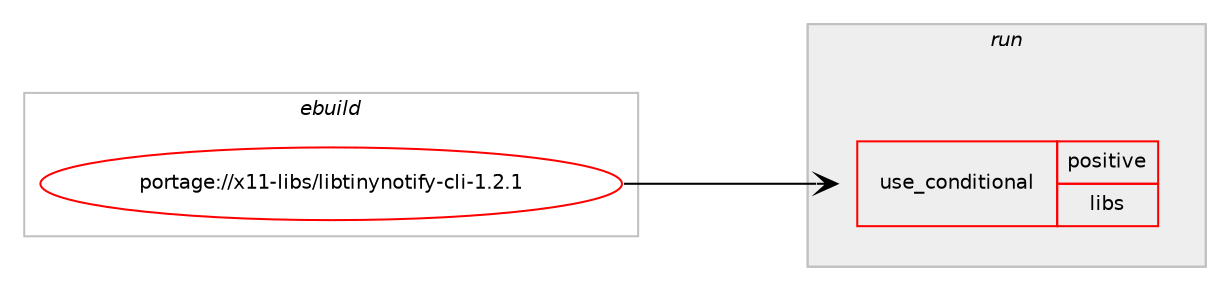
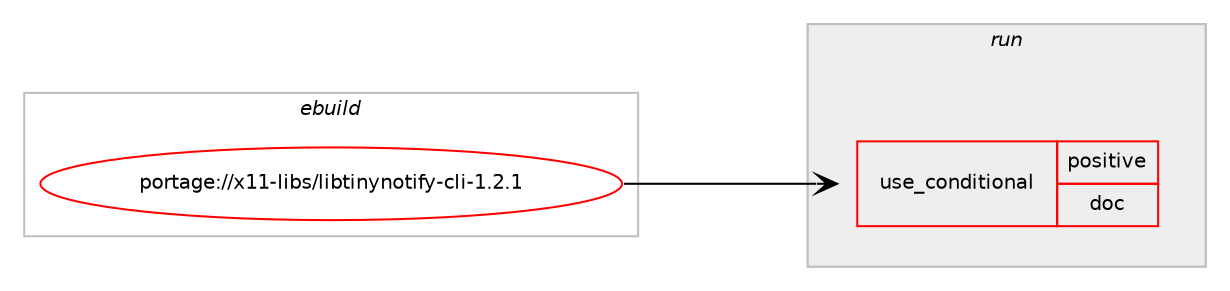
(1108, 204) -> (1108, 204)
